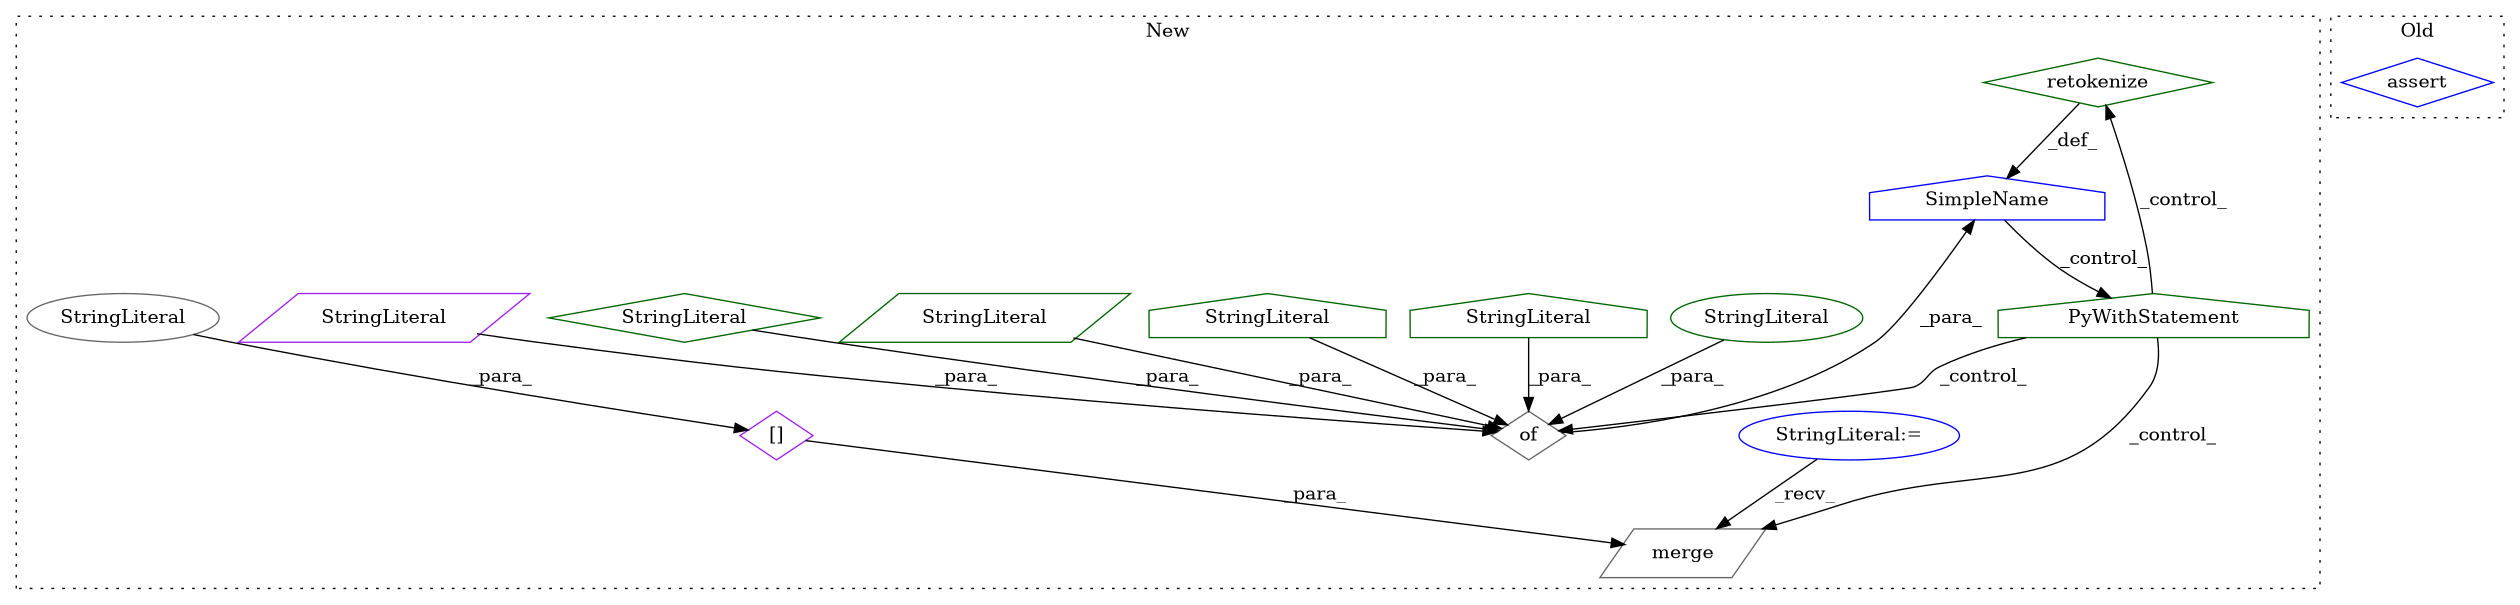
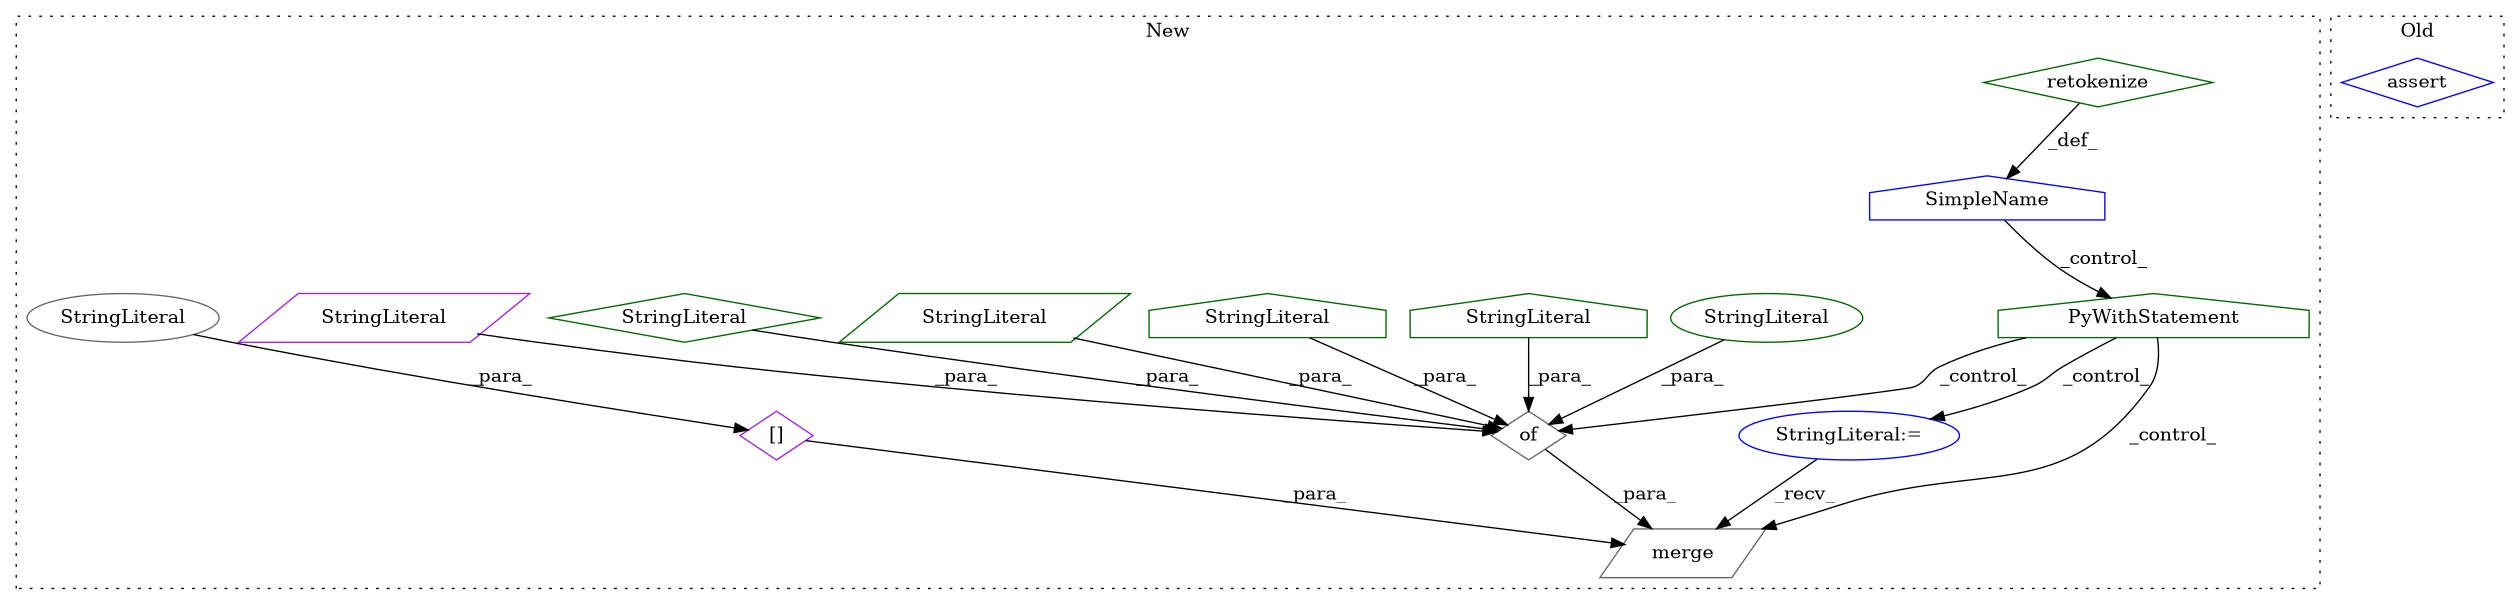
(2137, 205) -> (2034, 386)
(1792, 385) -> (1593, 485)
